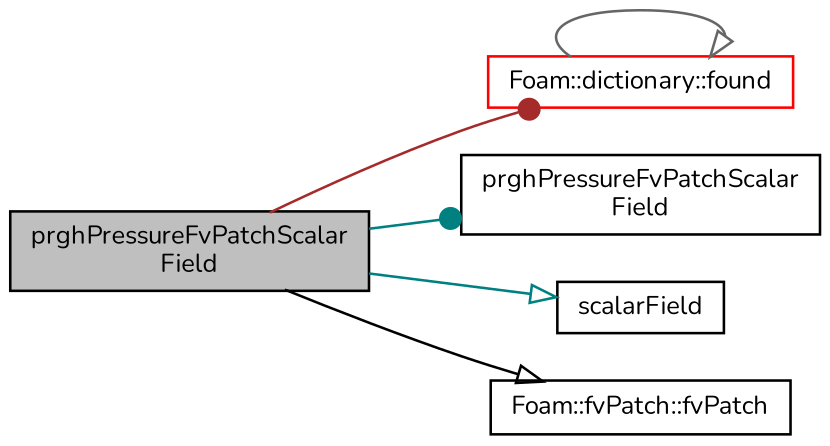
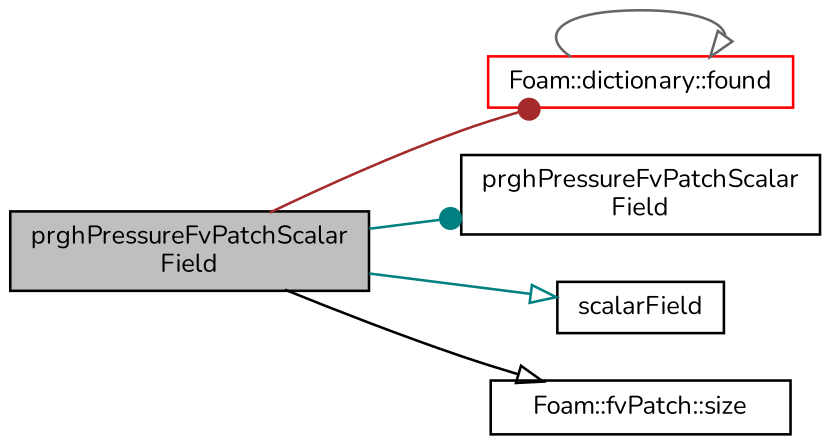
(641, 407) -> (641, 407)
